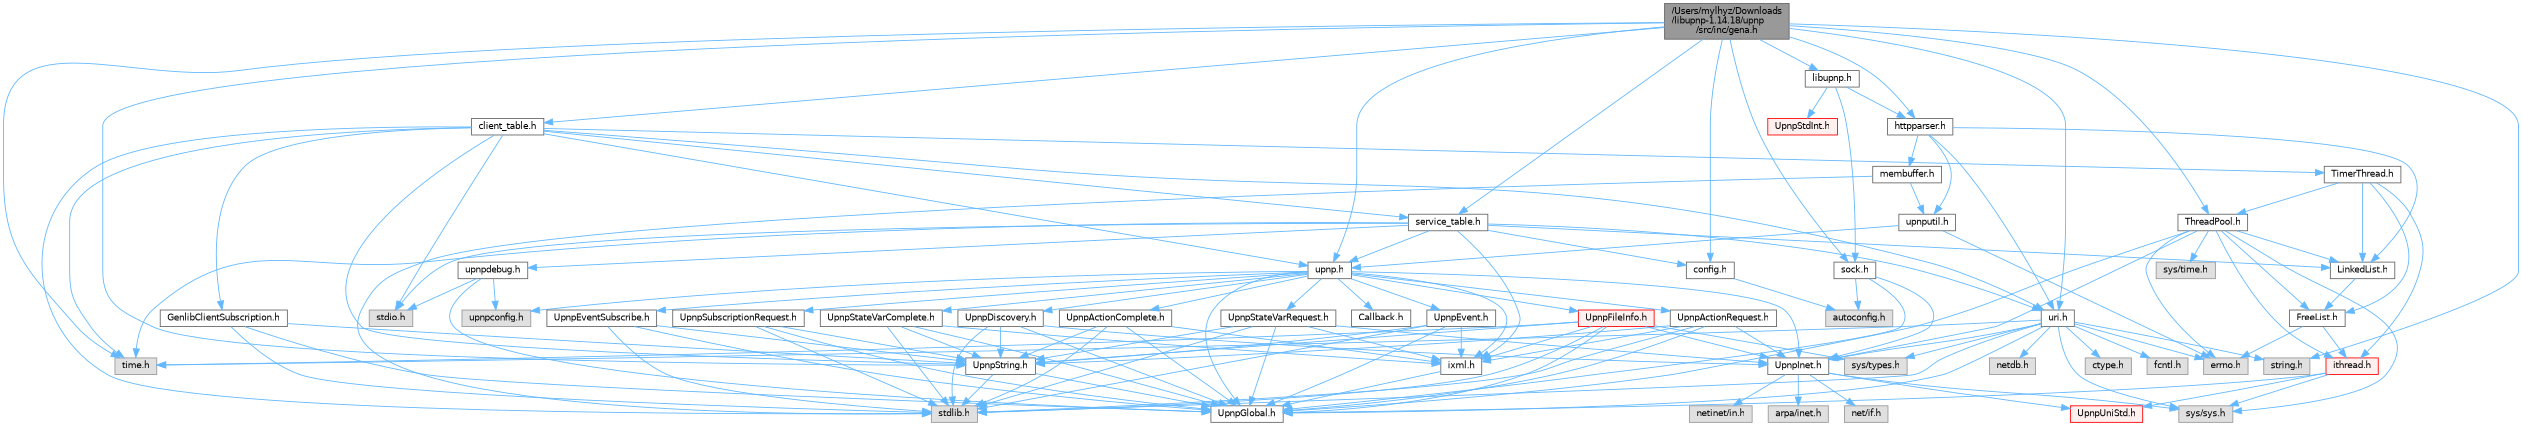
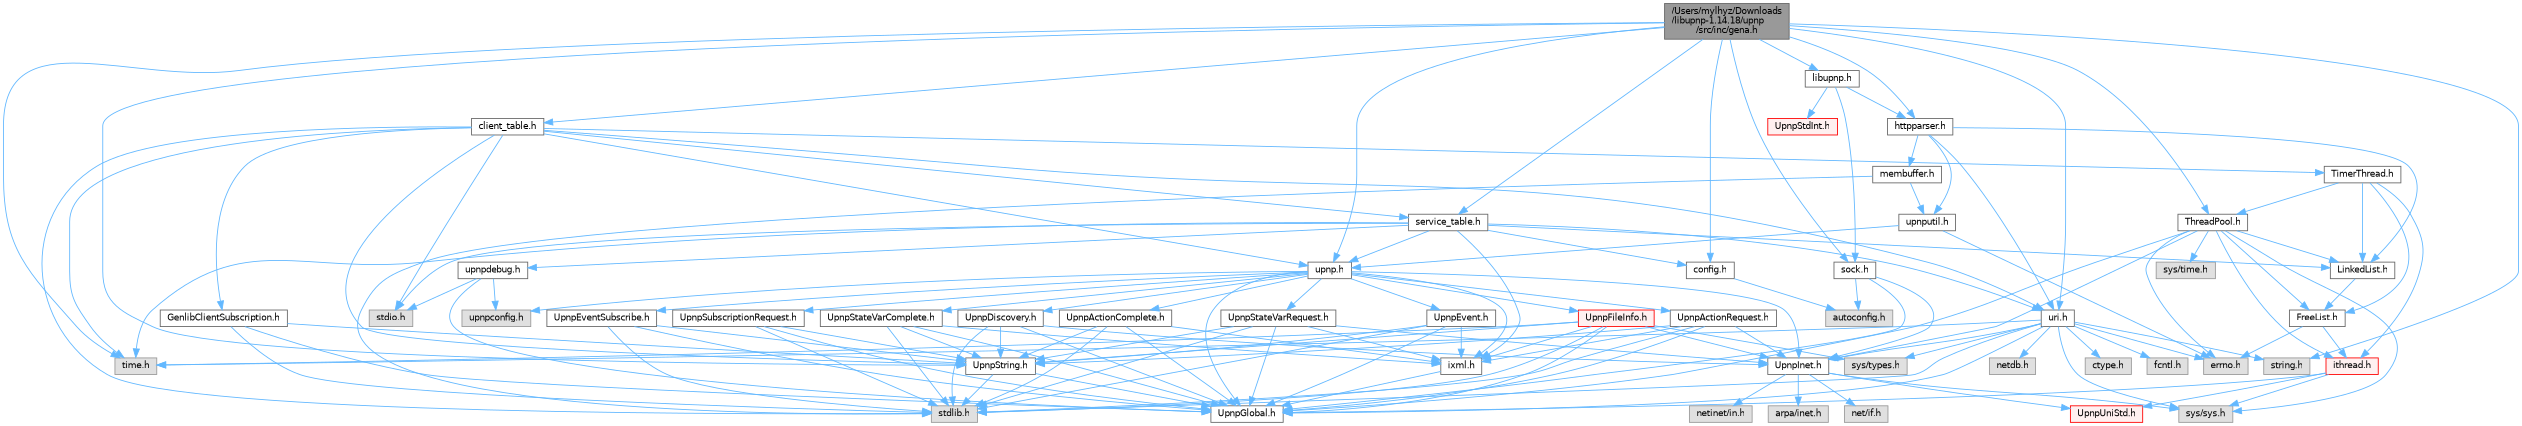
(1381, 318) -> none
